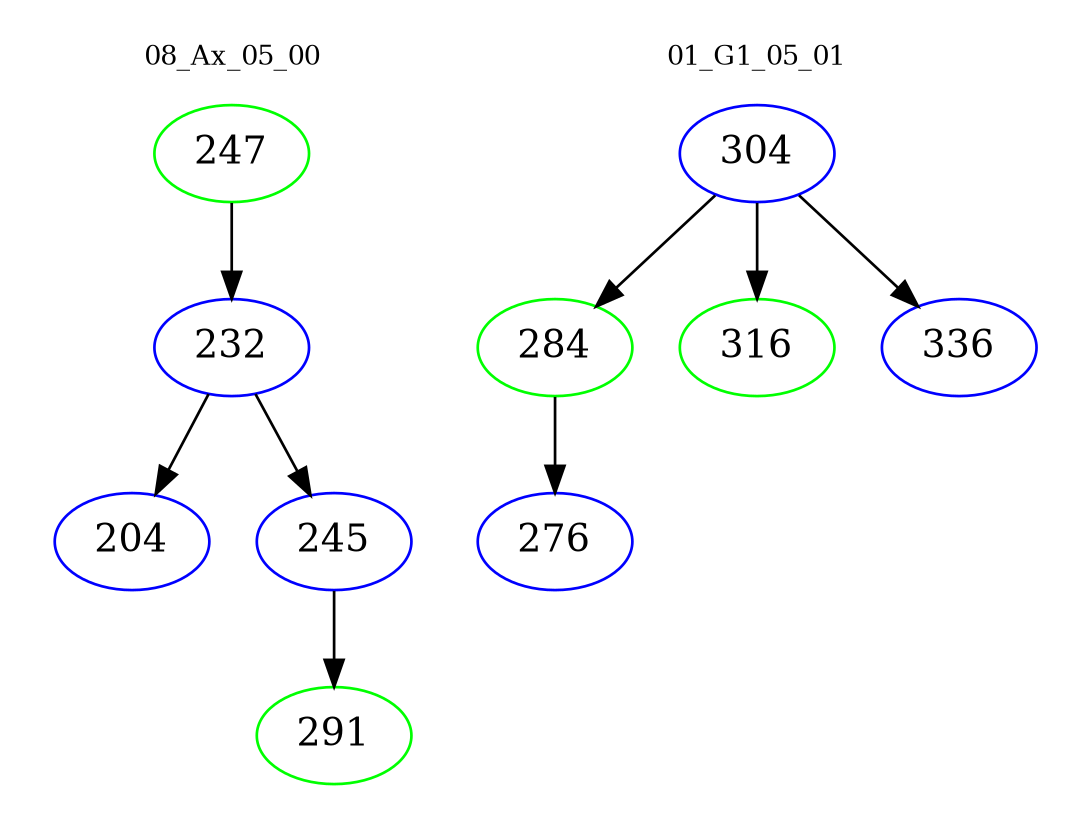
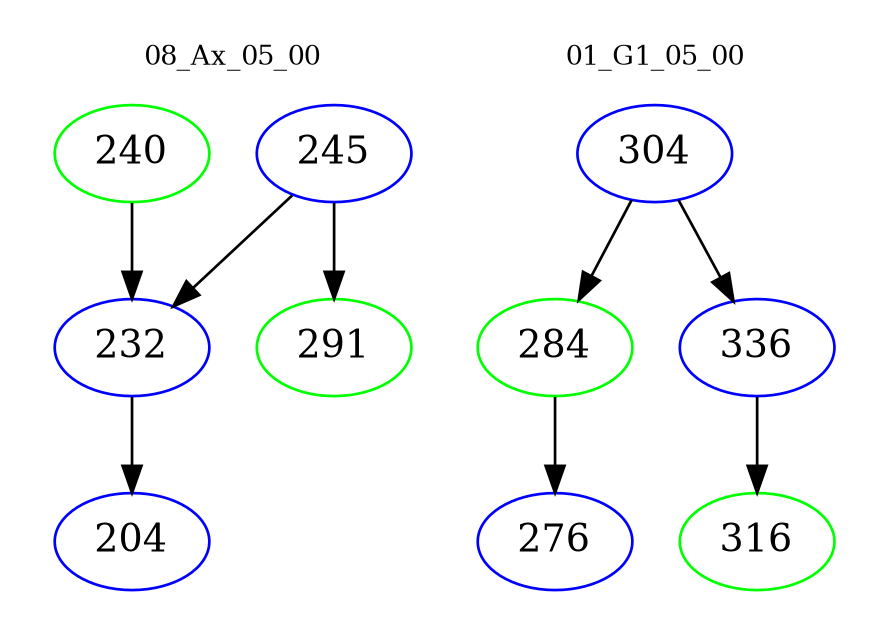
(757, 58) -> (656, 58)
(232, 154) -> (132, 154)
(757, 237) -> (757, 431)
(276, 433) -> (243, 242)
